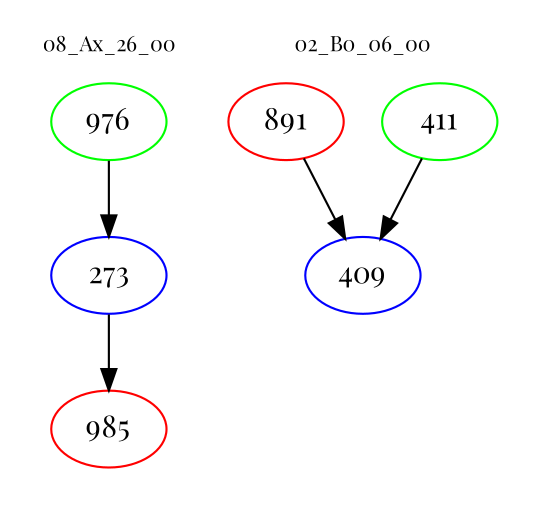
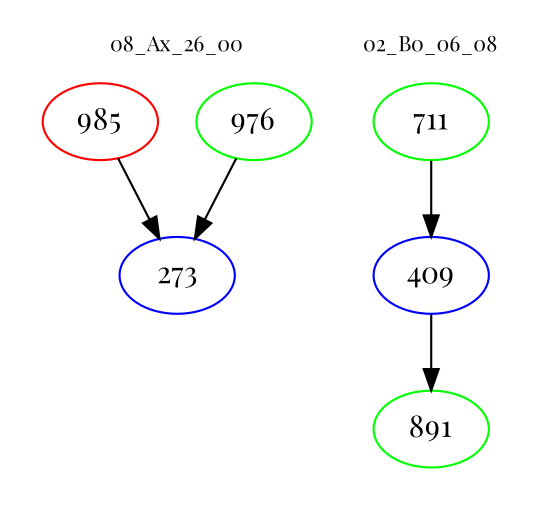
(363, 46) -> (431, 46)
(286, 122) -> (431, 429)
(440, 122) -> (431, 122)
(320, 189) -> (431, 342)
(109, 342) -> (134, 189)
